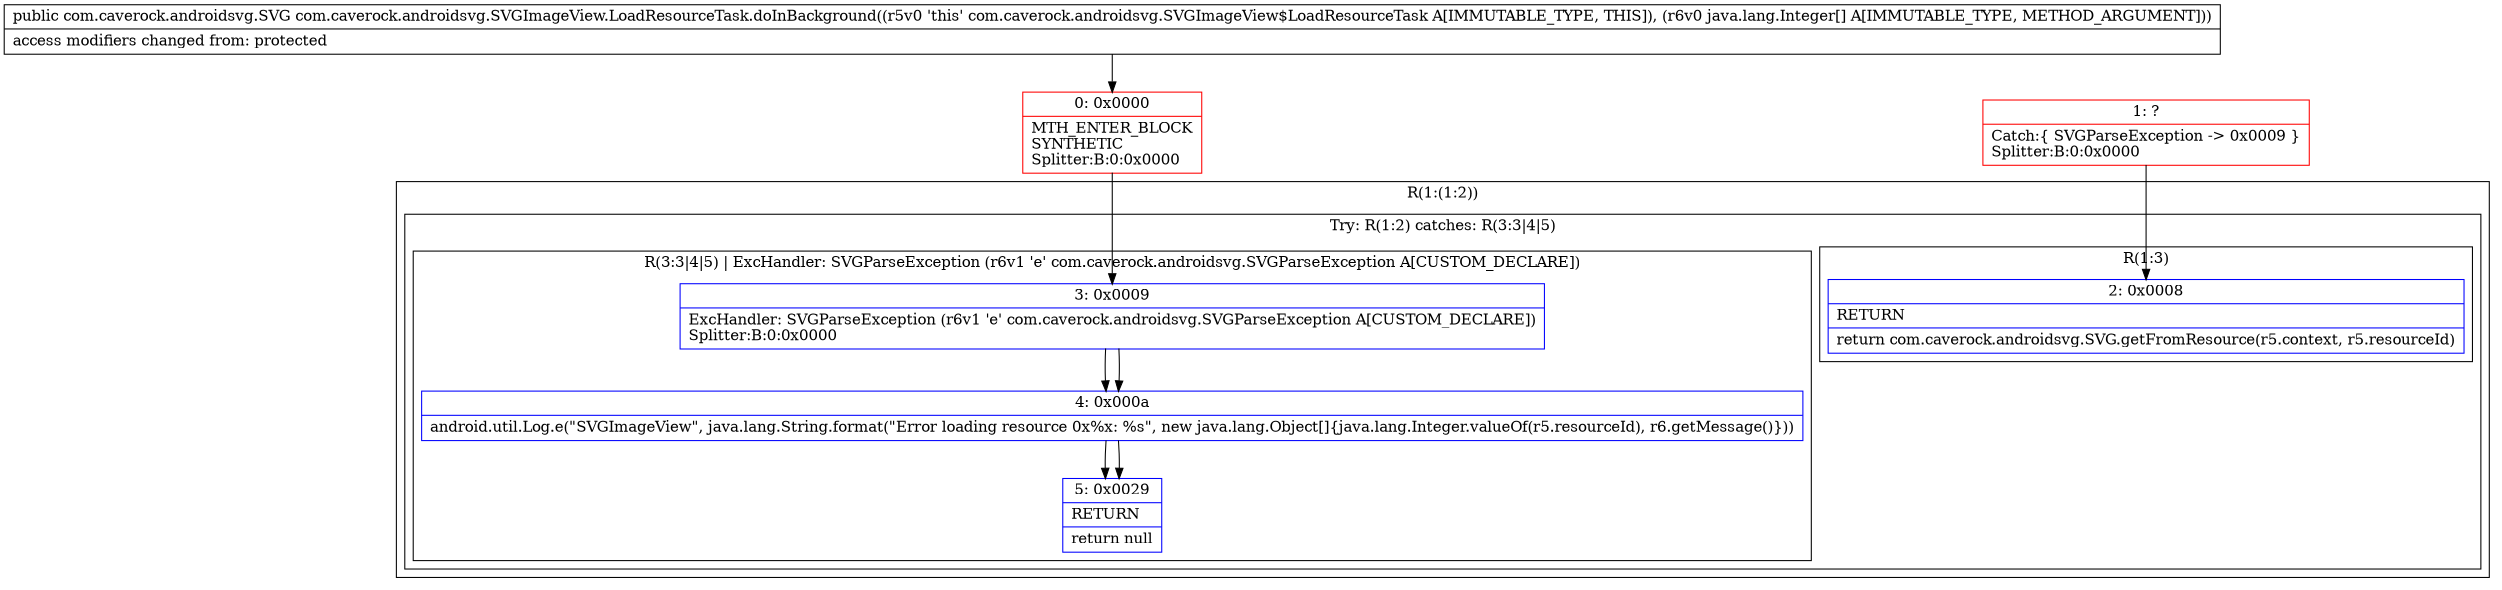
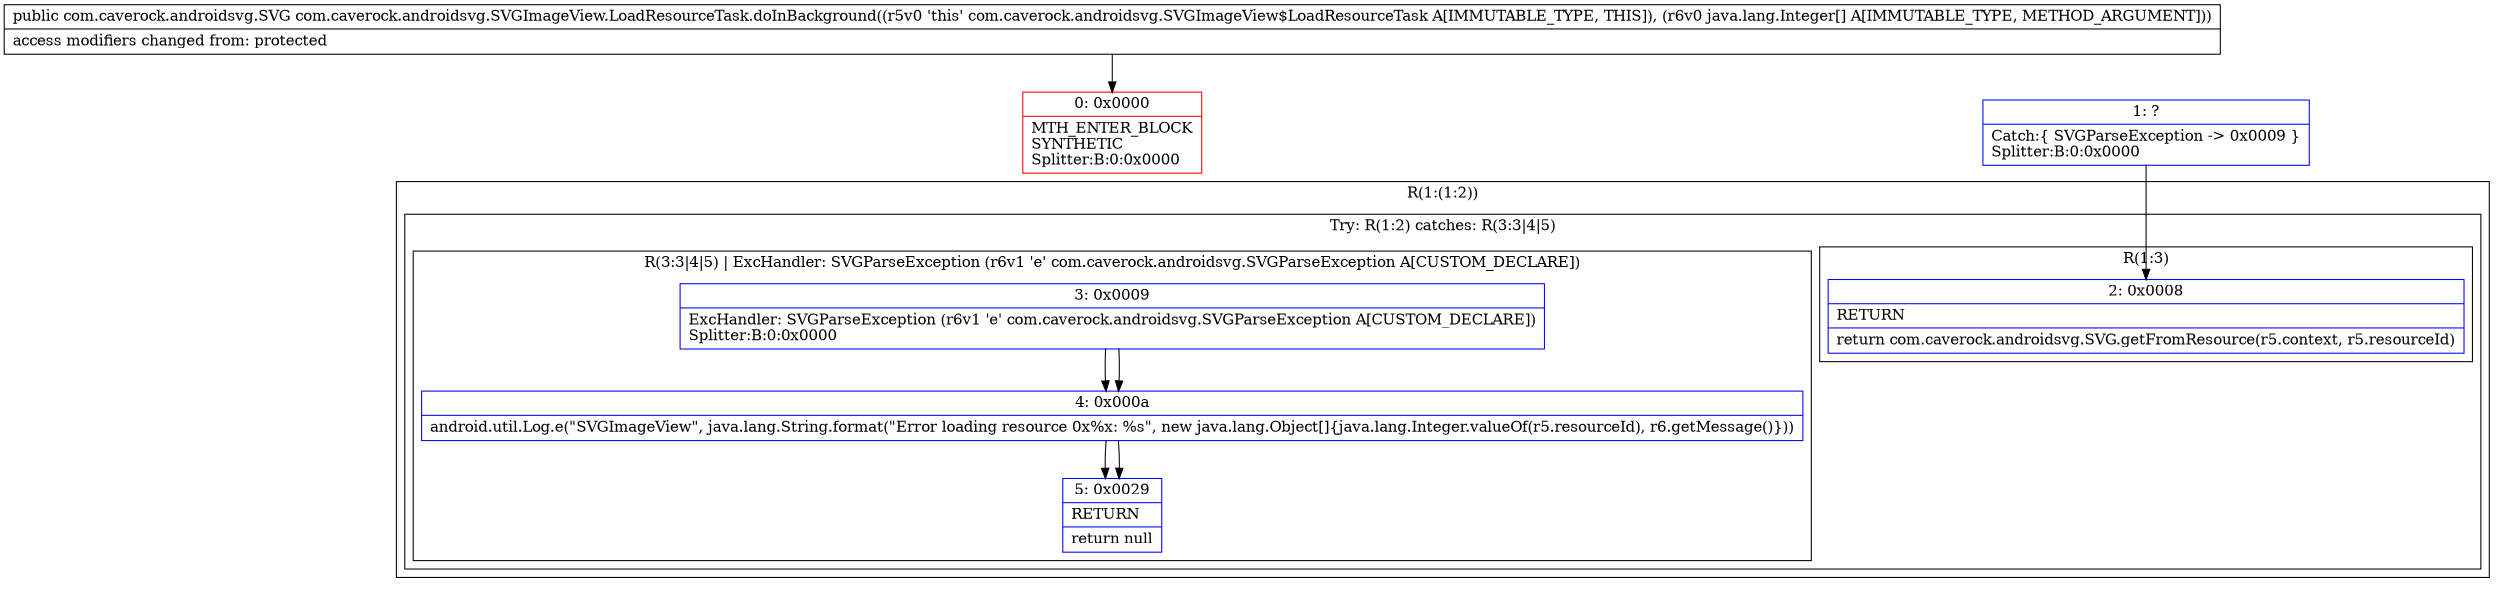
(2146, 133) -> (2146, 133)
(1112, 223) -> none
